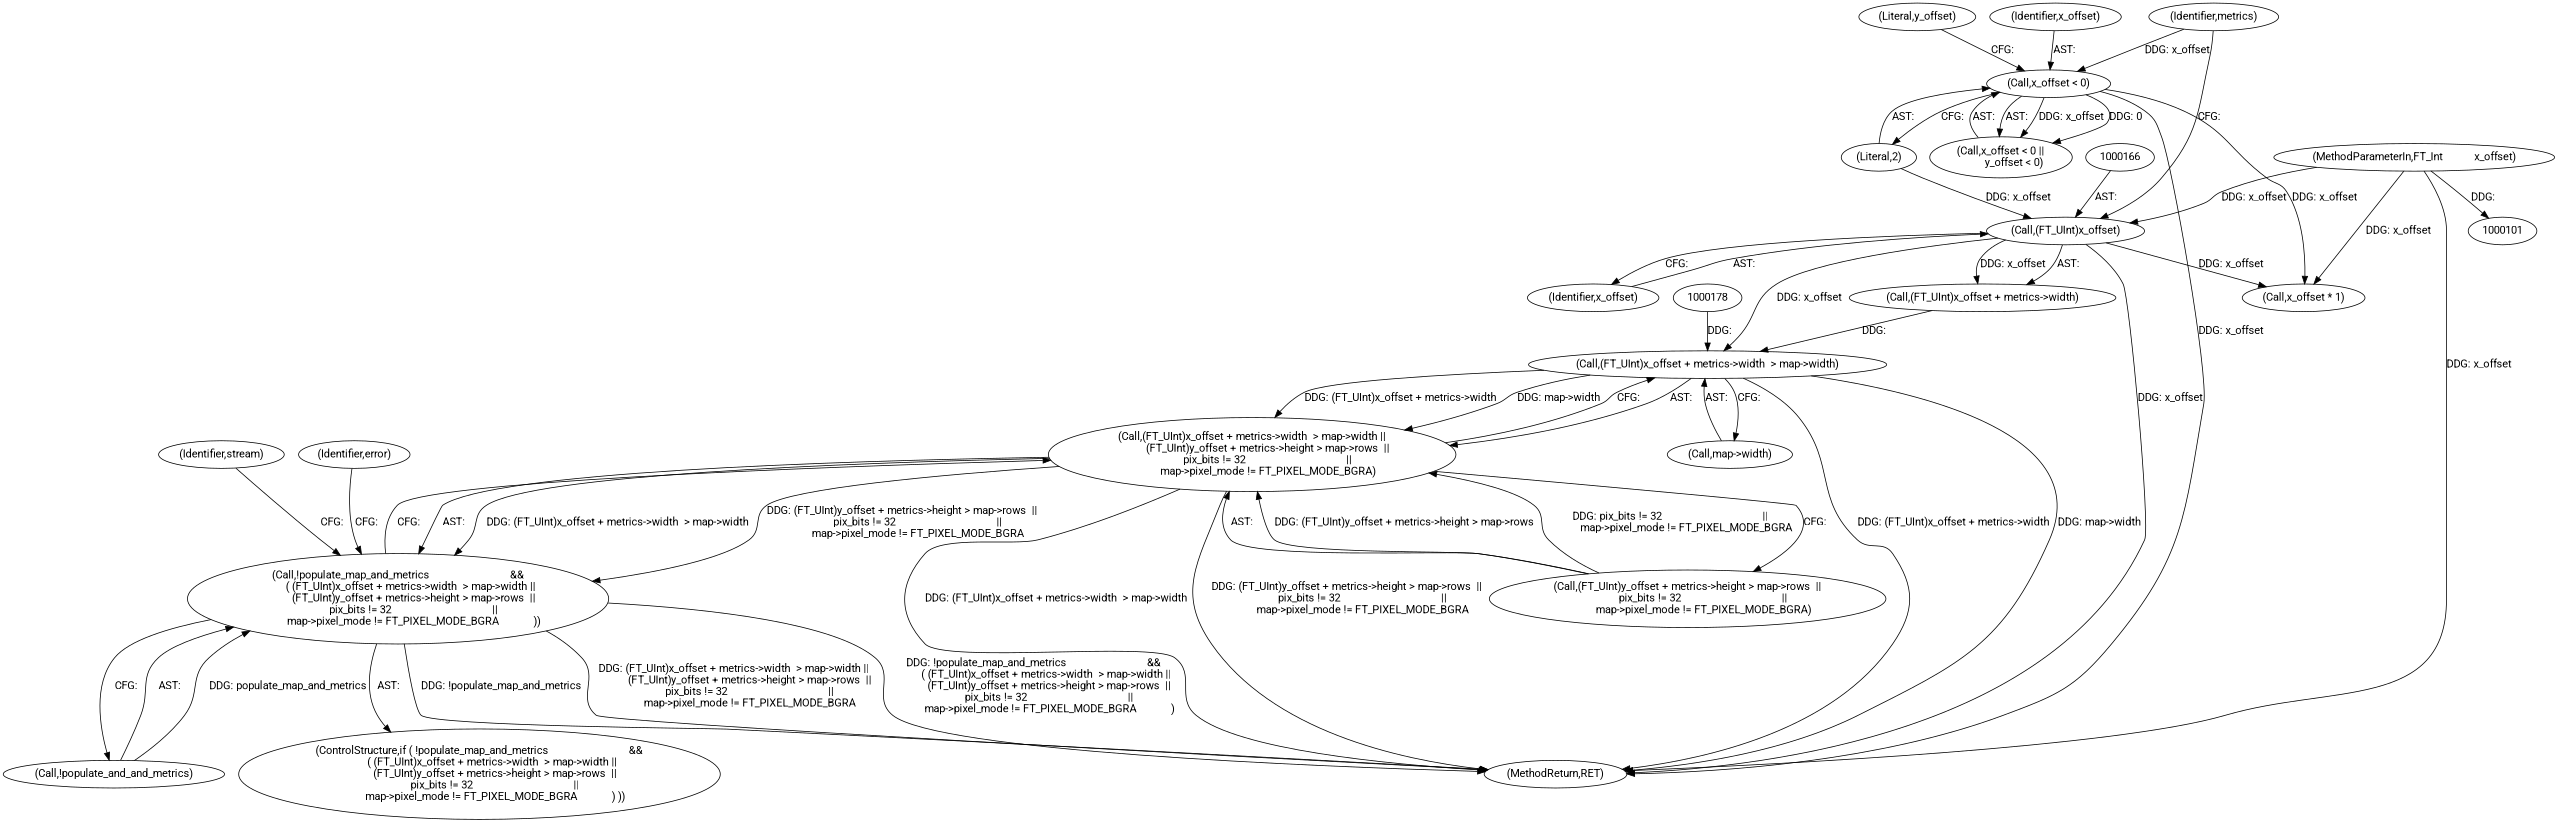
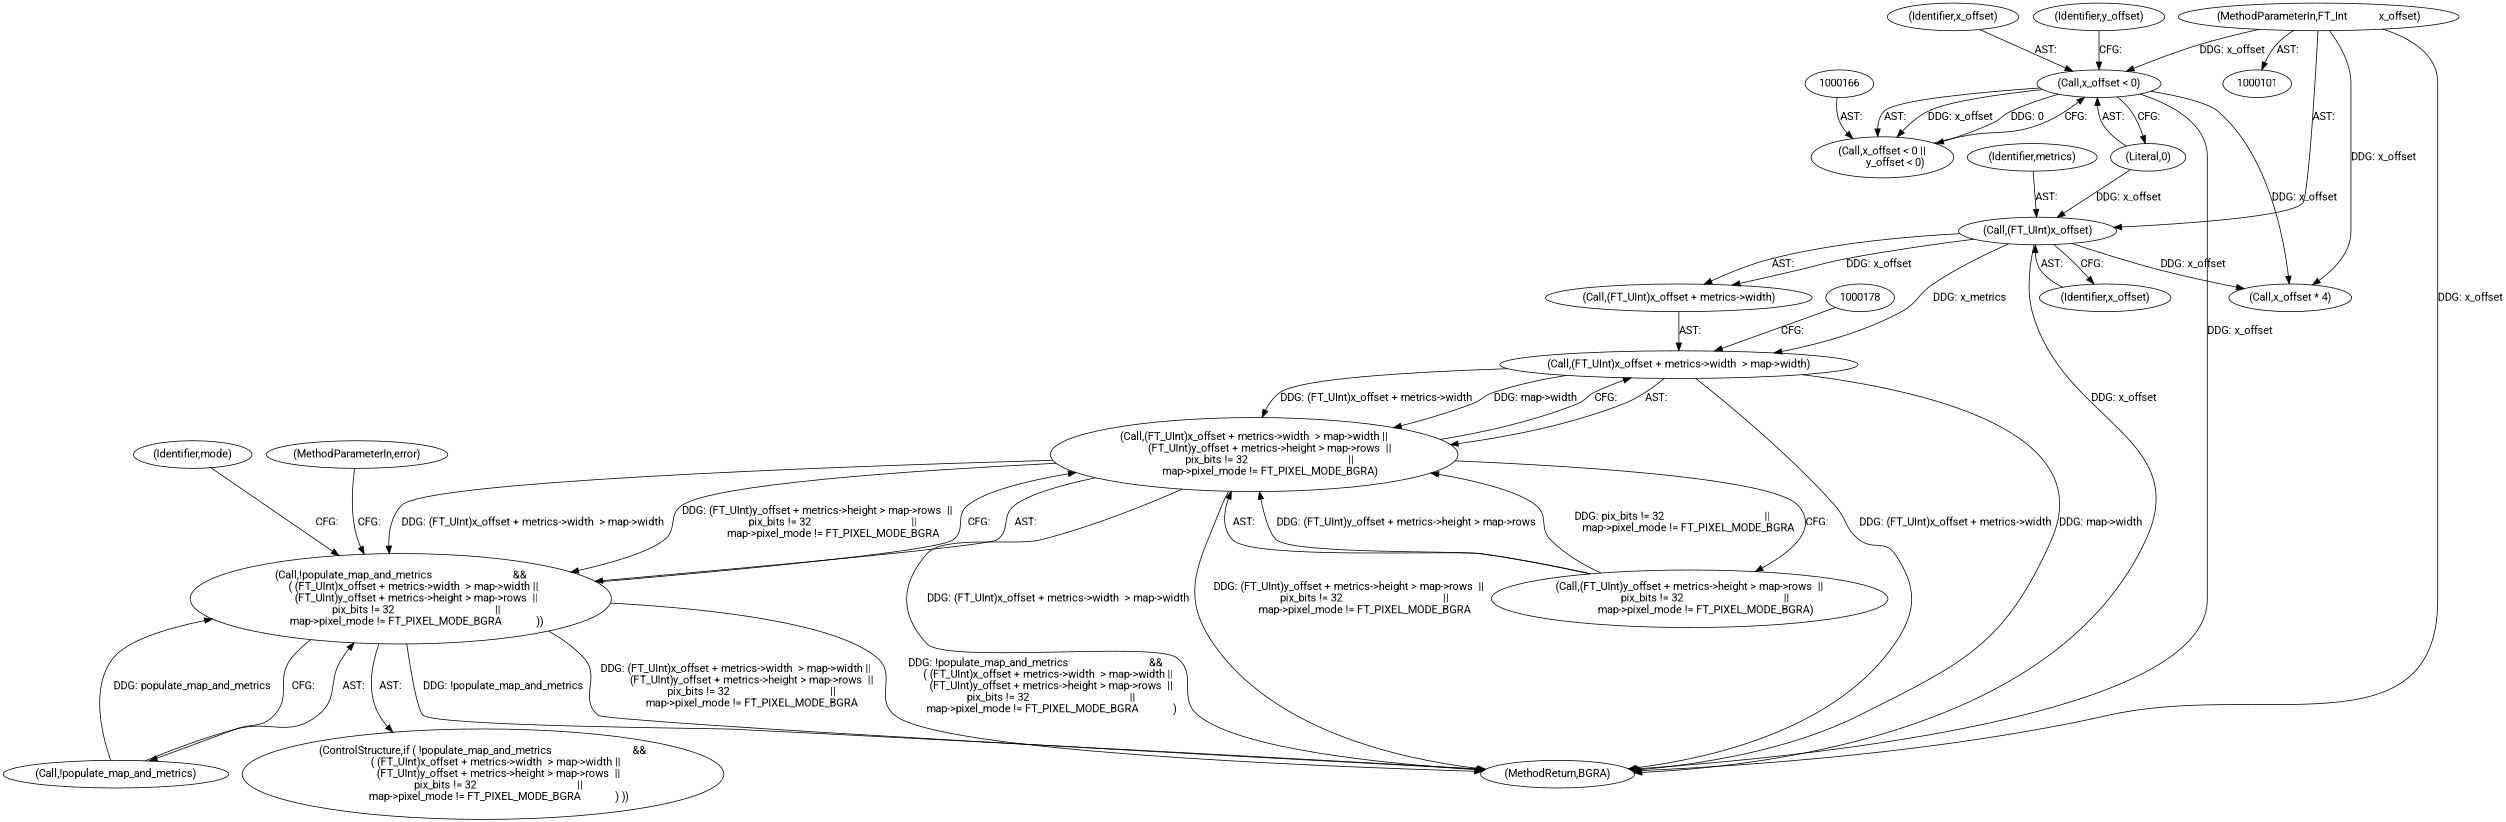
(1917, 17) -> (2099, 17)
(2134, 49) -> (2195, 46)
(1986, 117) -> (2078, 117)
(2211, 117) -> (2048, 198)
(1879, 157) -> (2148, 157)
(2095, 191) -> (1838, 117)
(2254, 198) -> (2326, 117)
(2485, 198) -> (2289, 50)
(1809, 298) -> (1970, 298)
(2304, 298) -> (2290, 298)
(1721, 331) -> (1794, 331)
(1876, 331) -> (1692, 331)
(221, 455) -> (193, 455)
(354, 455) -> (357, 455)
(1730, 455) -> none
(114, 774) -> (116, 774)
(1556, 774) -> (1558, 774)
